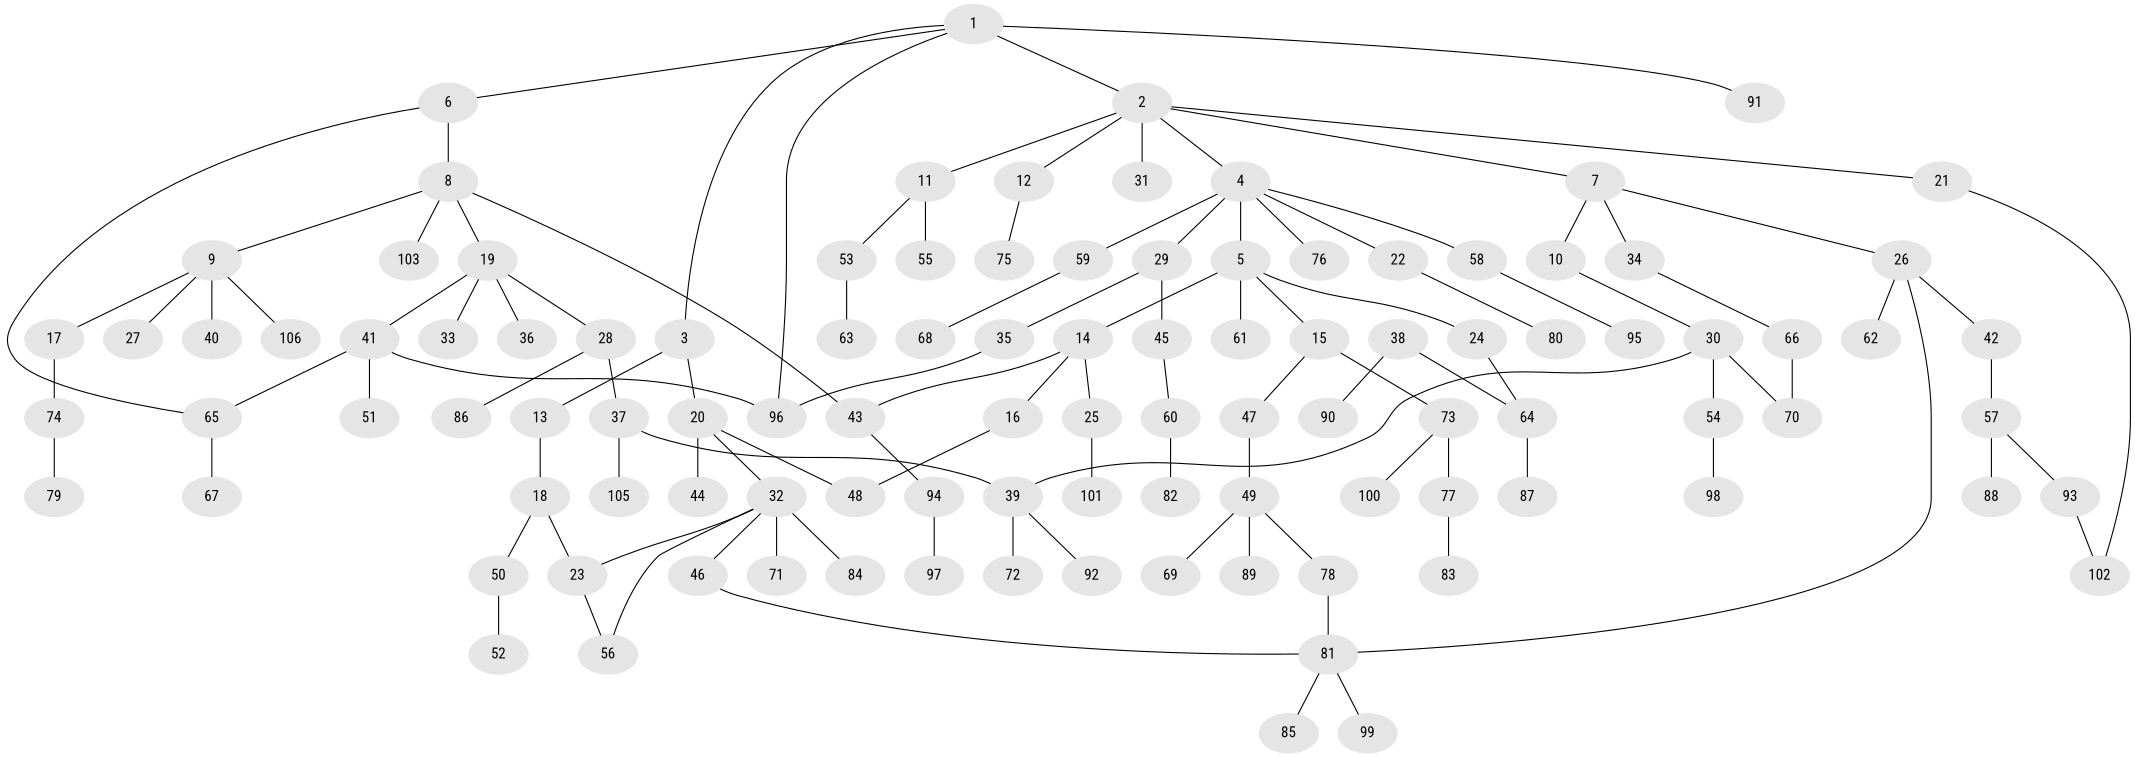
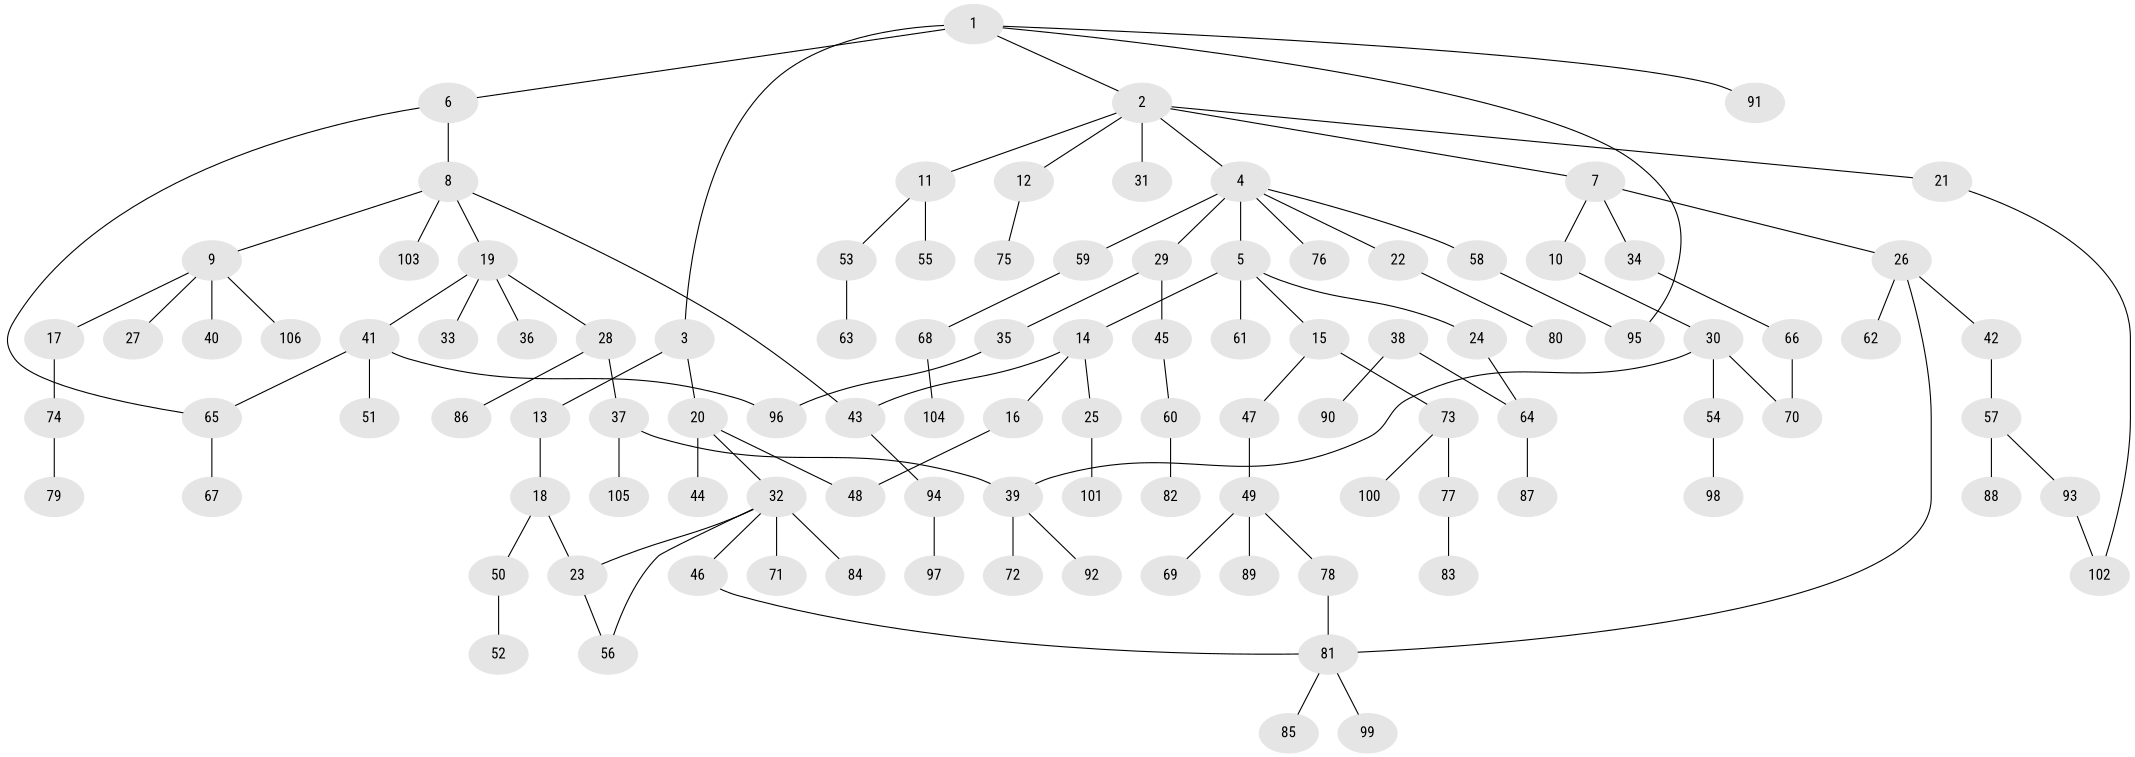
(788, 174) -> (1415, 87)
none -> (934, 418)
